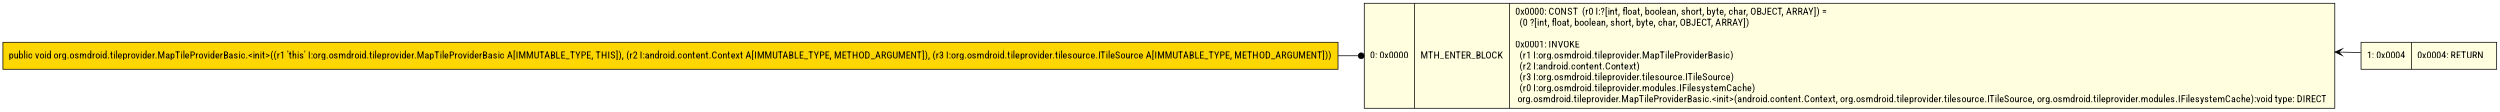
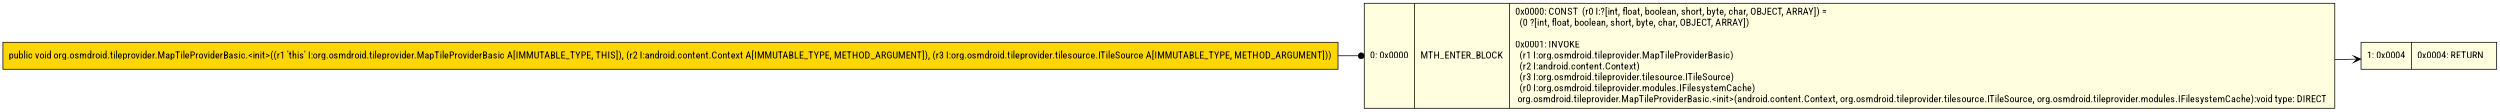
(2352, 52) -> (2344, 59)
